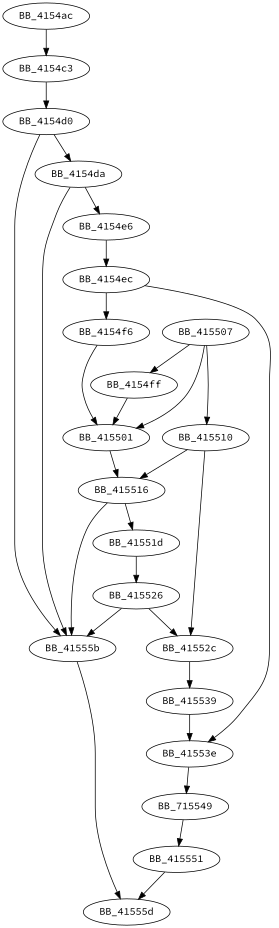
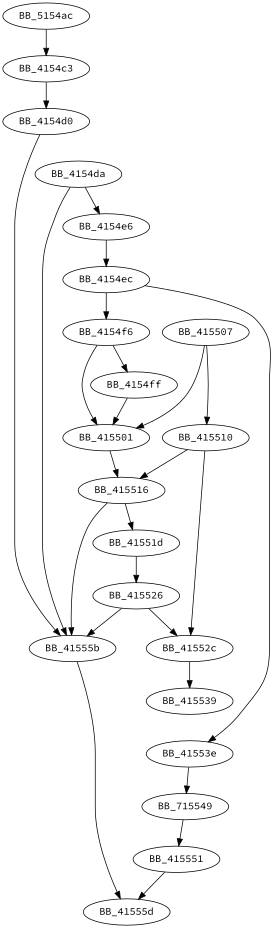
(46, 16) -> (46, 16)
(60, 145) -> none
(173, 357) -> (118, 355)
(190, 724) -> none
